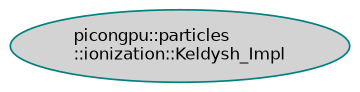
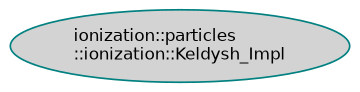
(180, 46) -> (180, 46)
